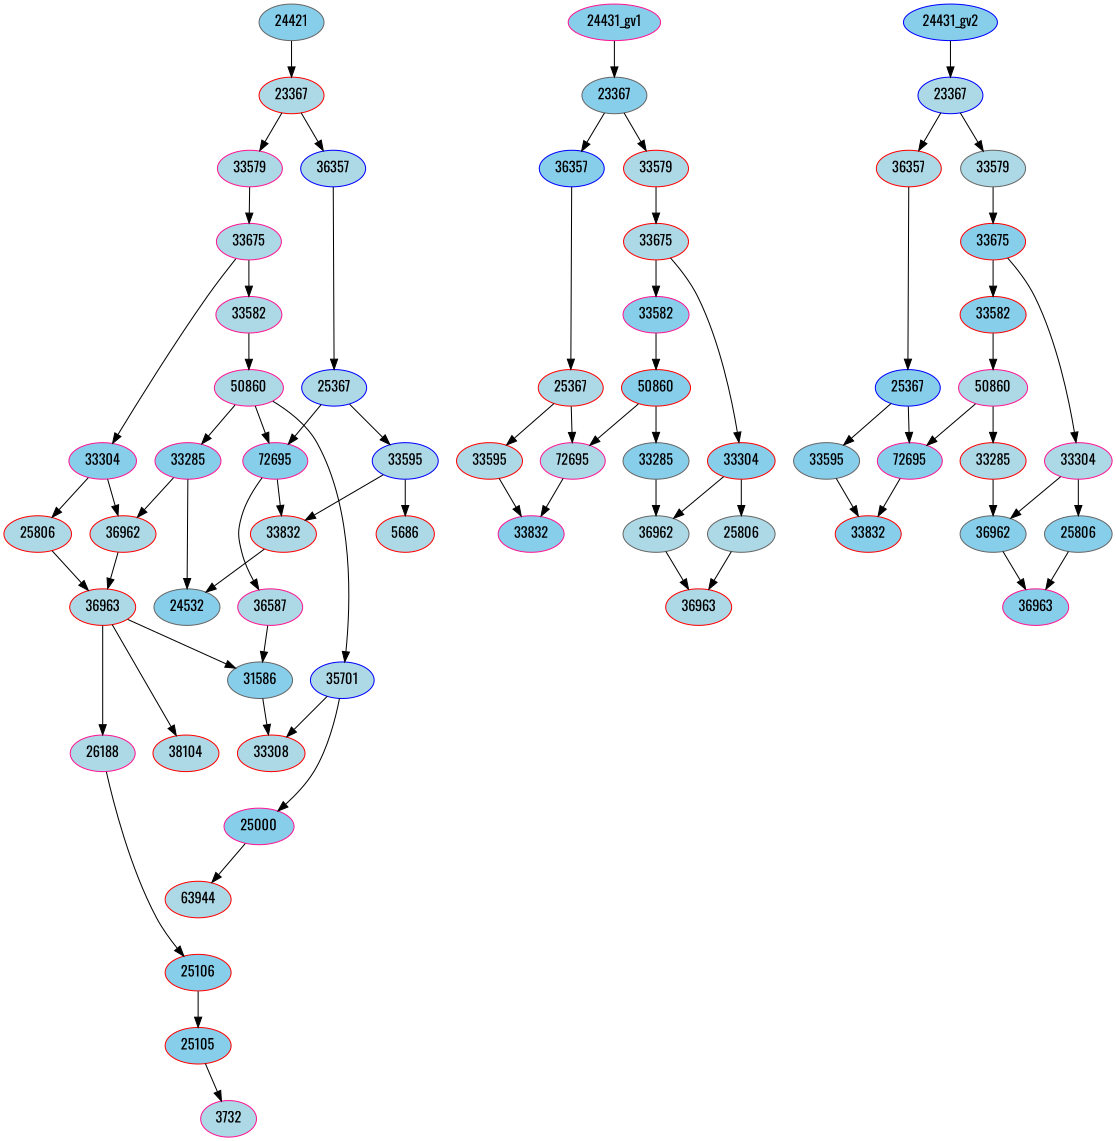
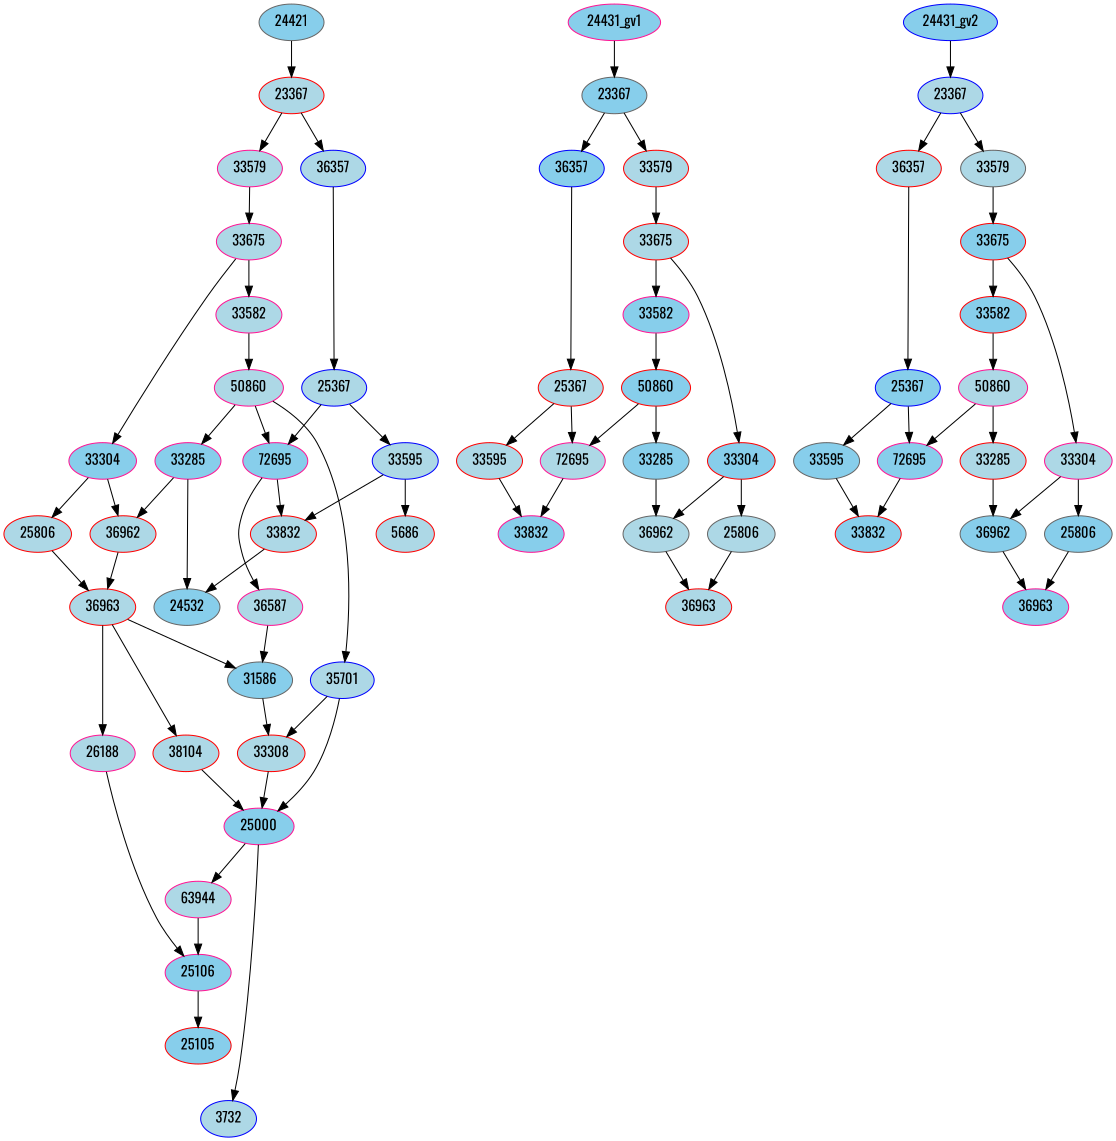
none -> (266, 785)
none -> (219, 786)
(198, 900) -> (198, 900)
none -> (198, 931)
(198, 973) -> (198, 973)
(211, 1078) -> (250, 968)
(229, 1119) -> (229, 1119)
